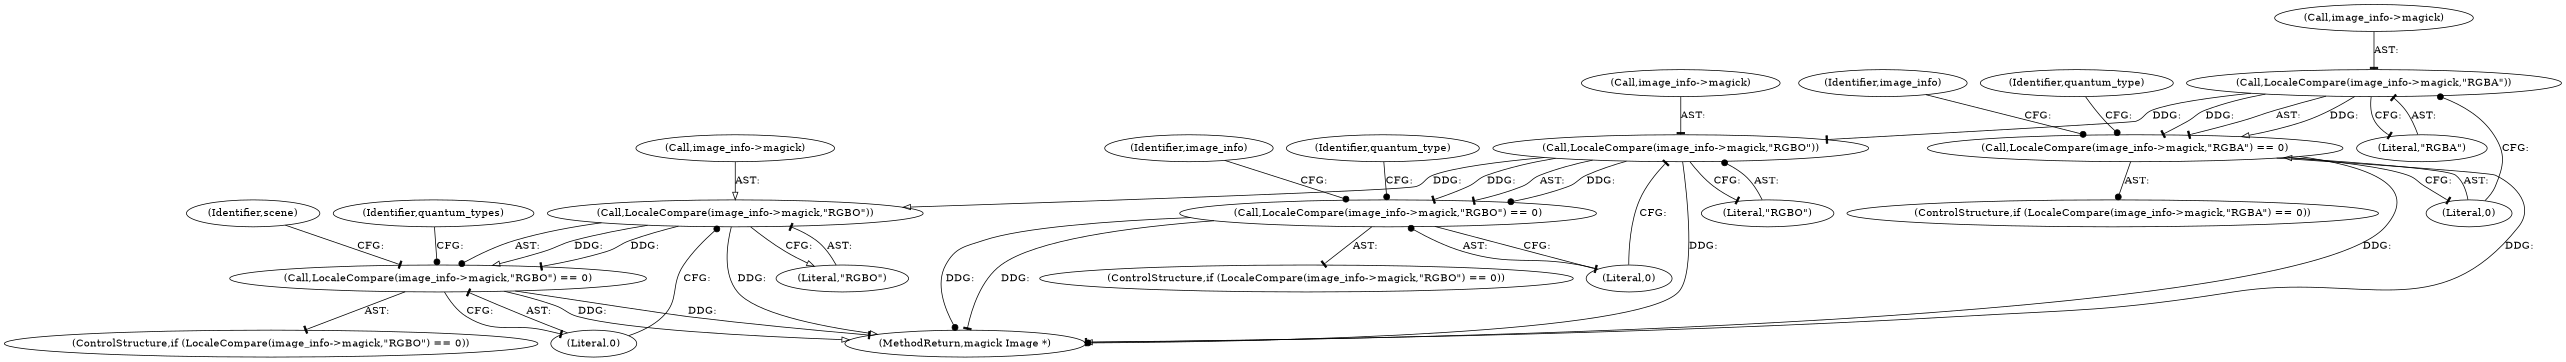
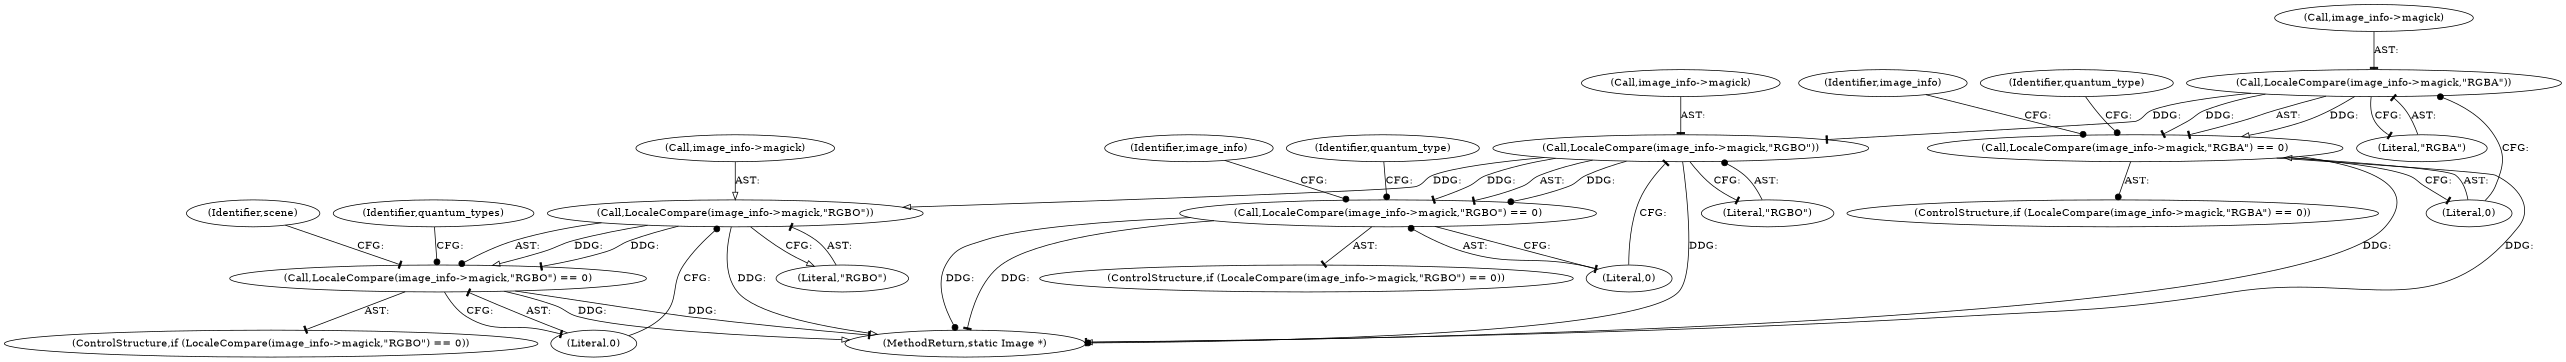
(965, 344) -> (965, 344)
